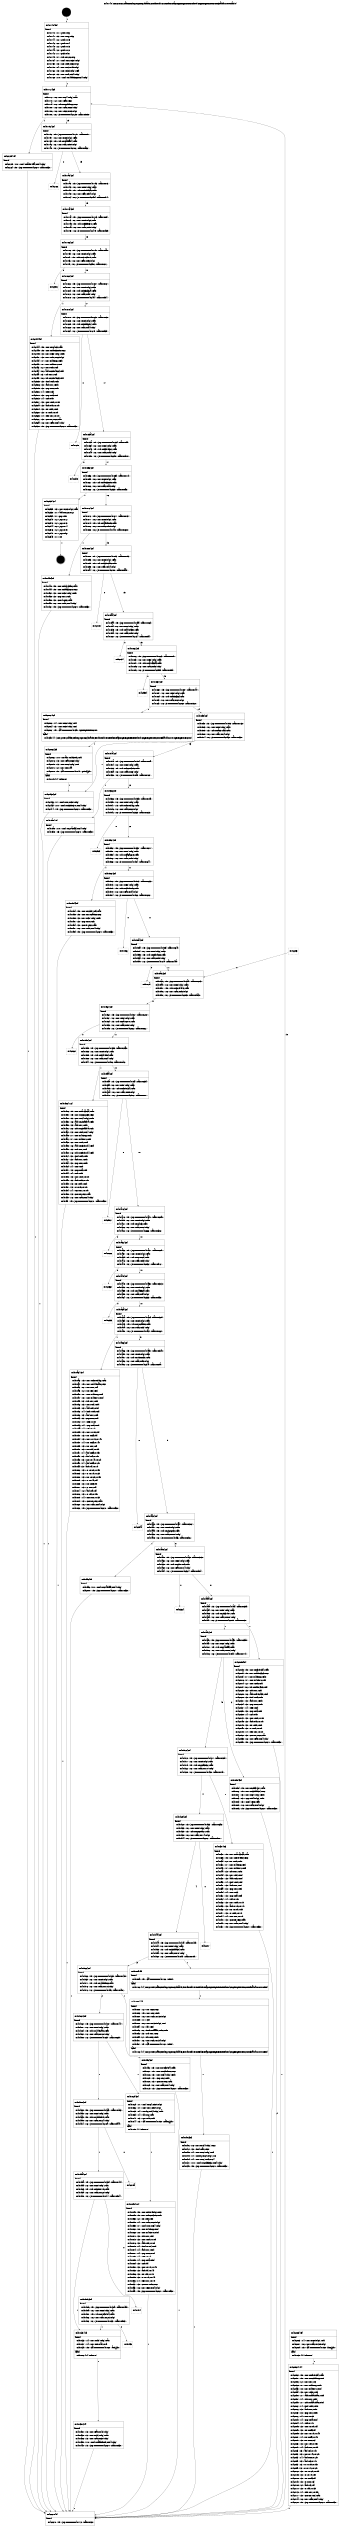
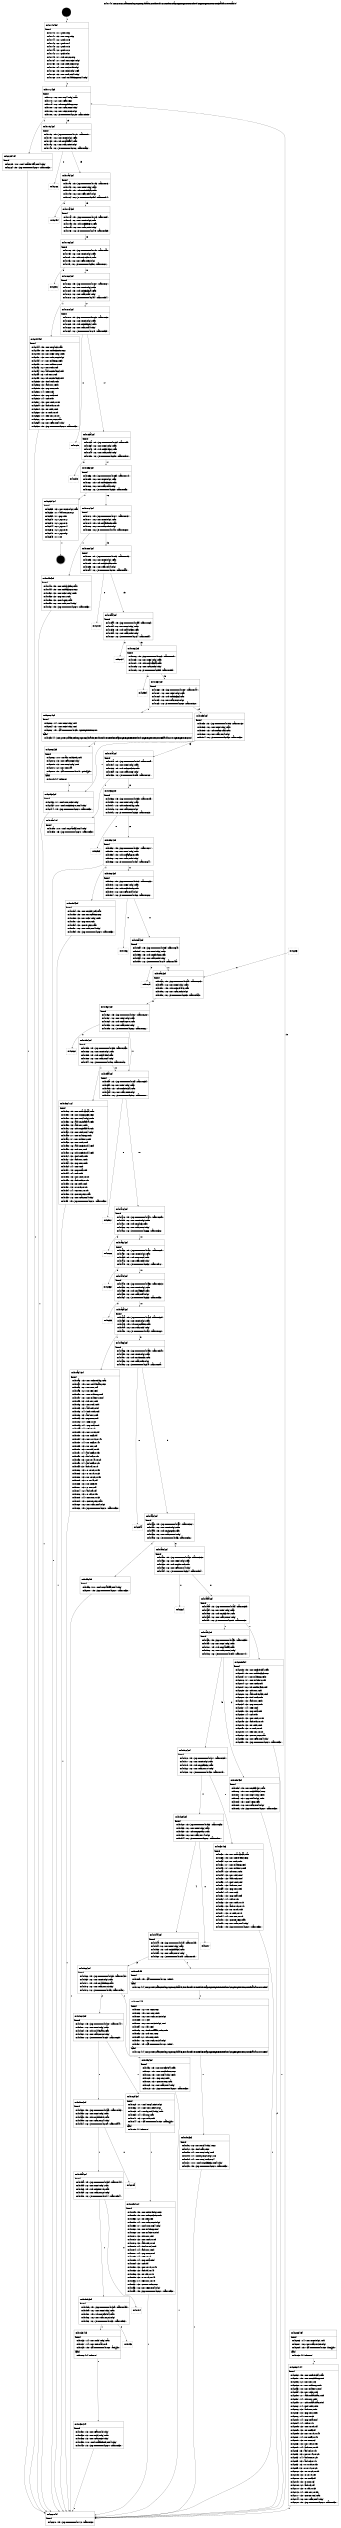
none -> (54, 220)
(114, 1034) -> (131, 1051)
(47, 1672) -> (52, 1668)
(79, 2264) -> (101, 2247)
